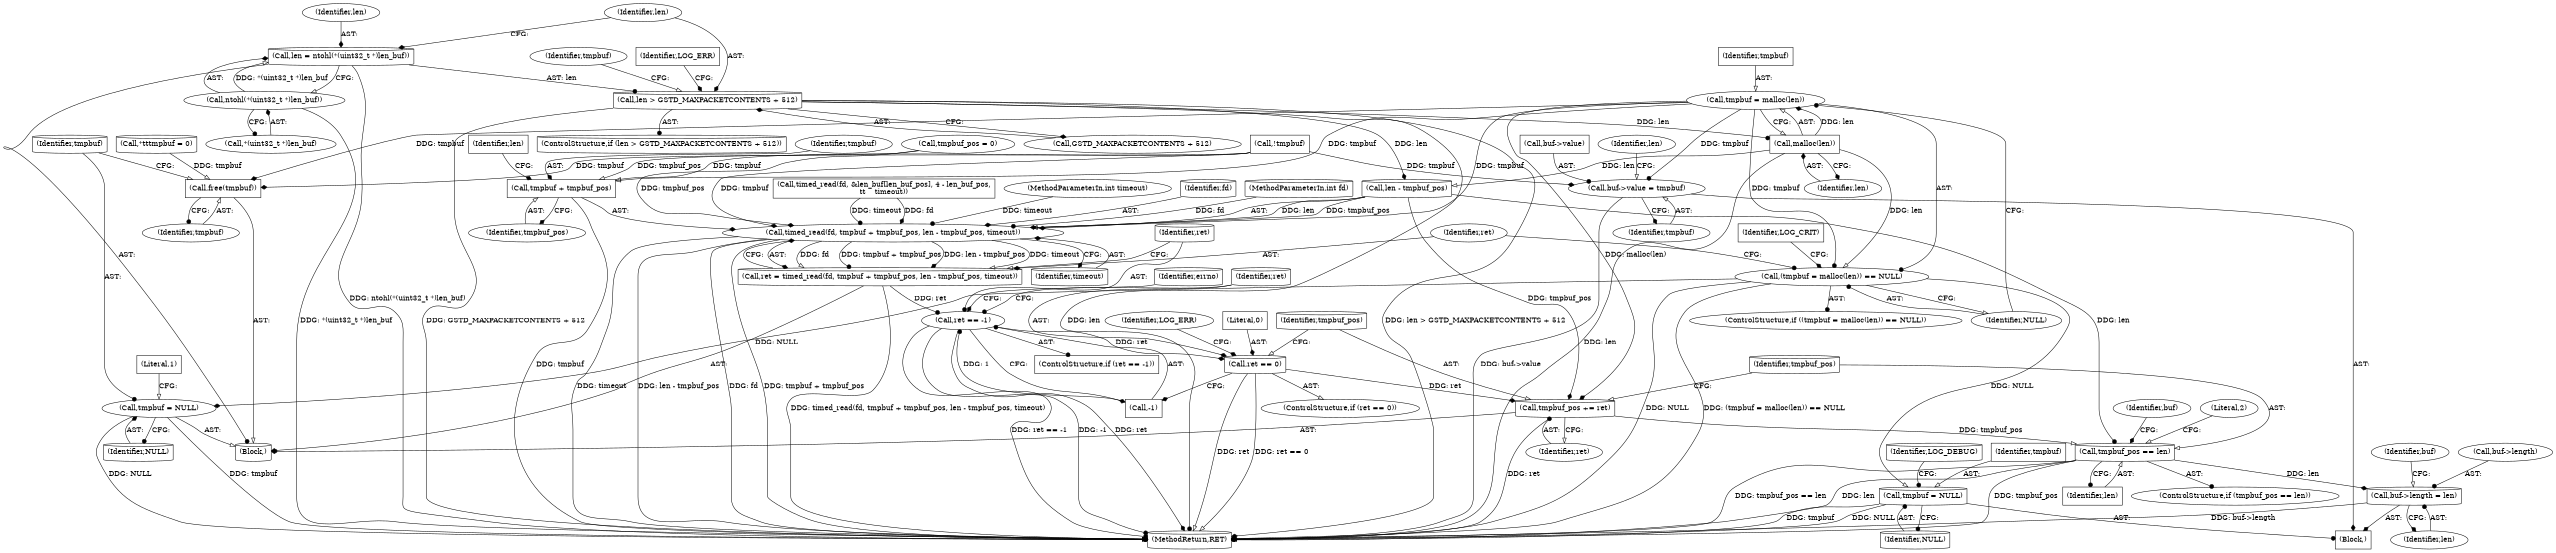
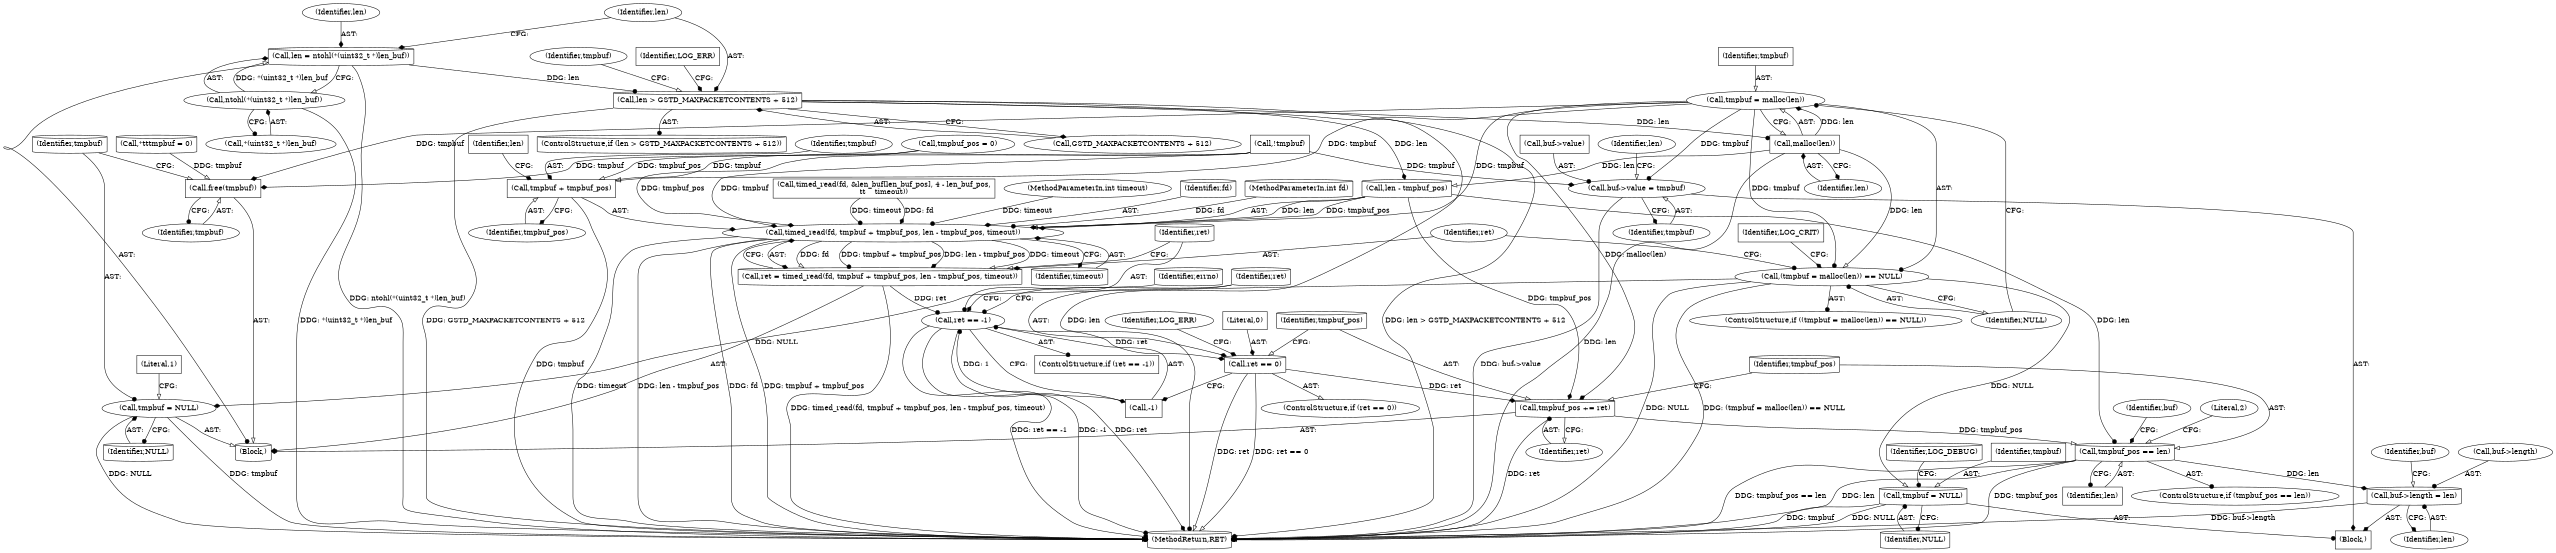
(562, 78) -> (563, 78)
